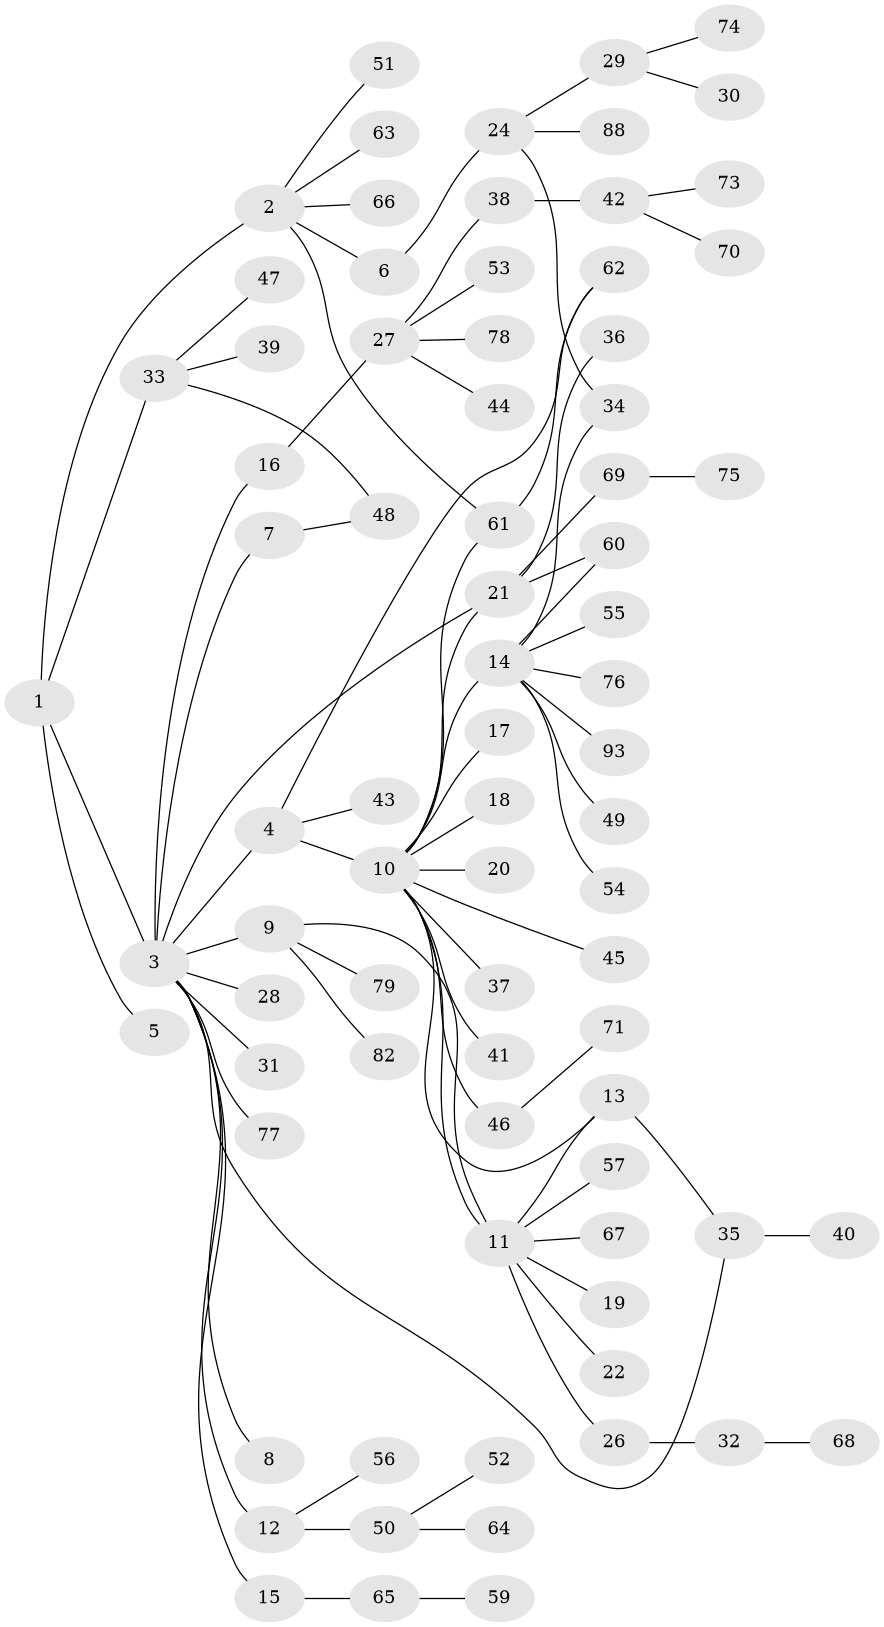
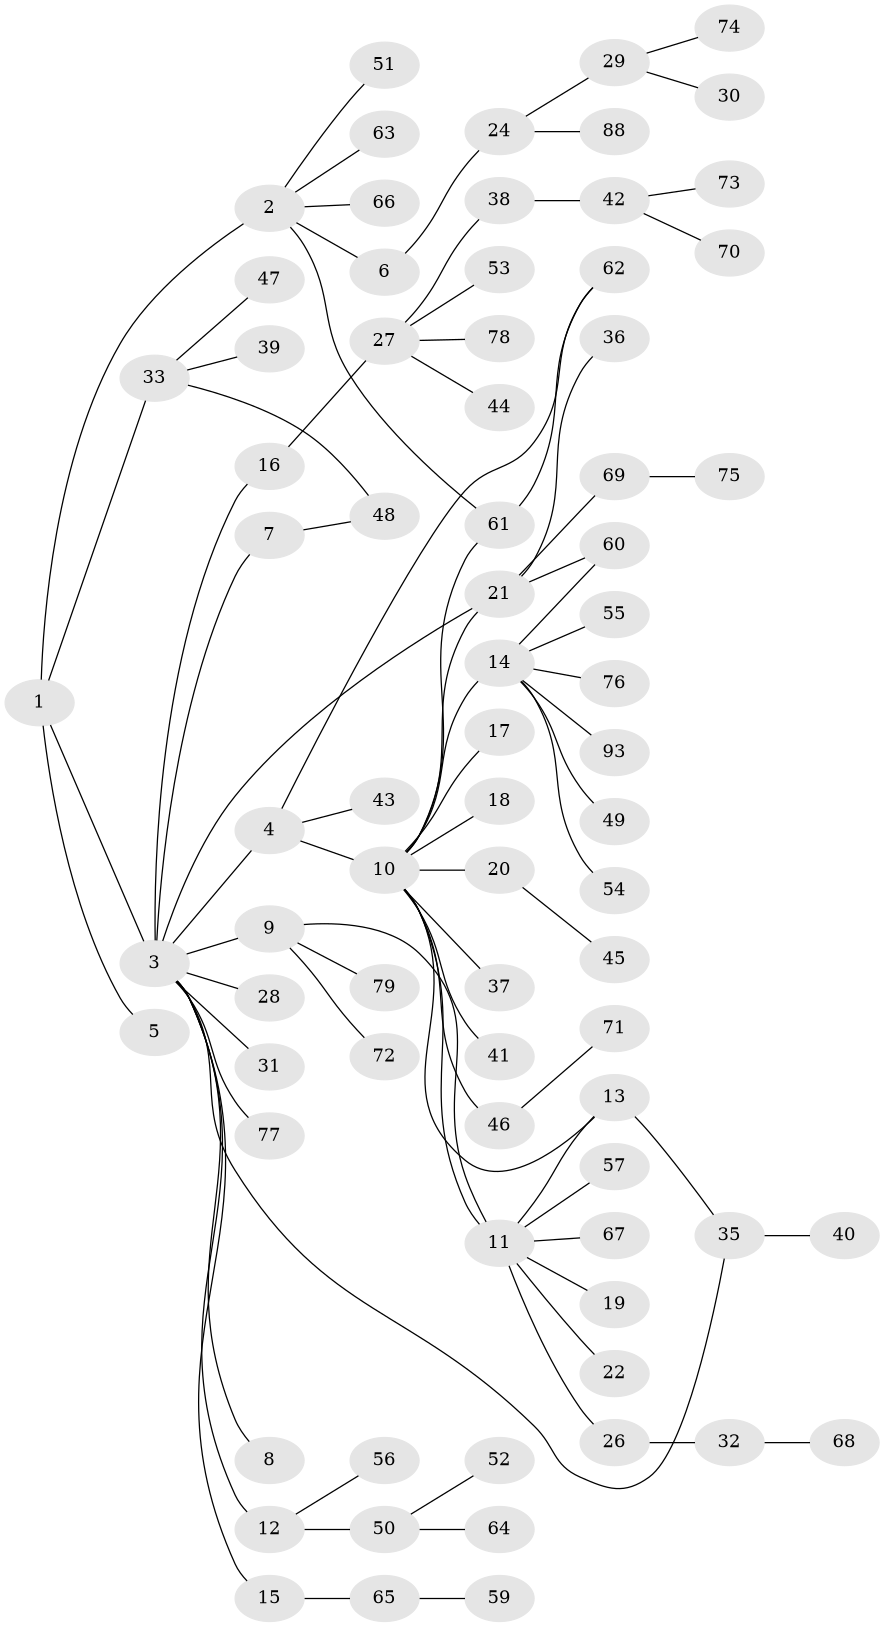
(615, 408) -> none
(498, 918) -> (557, 915)
(385, 1057) -> (385, 1057)
